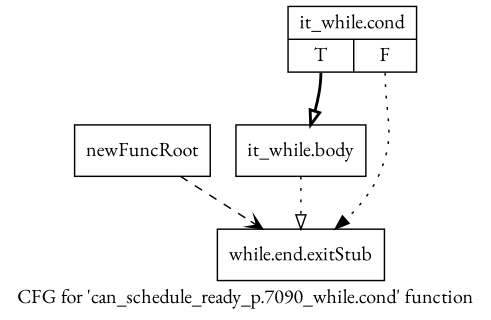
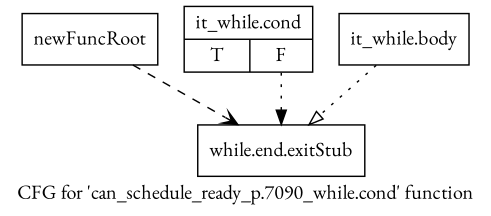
(319, 92) -> none
